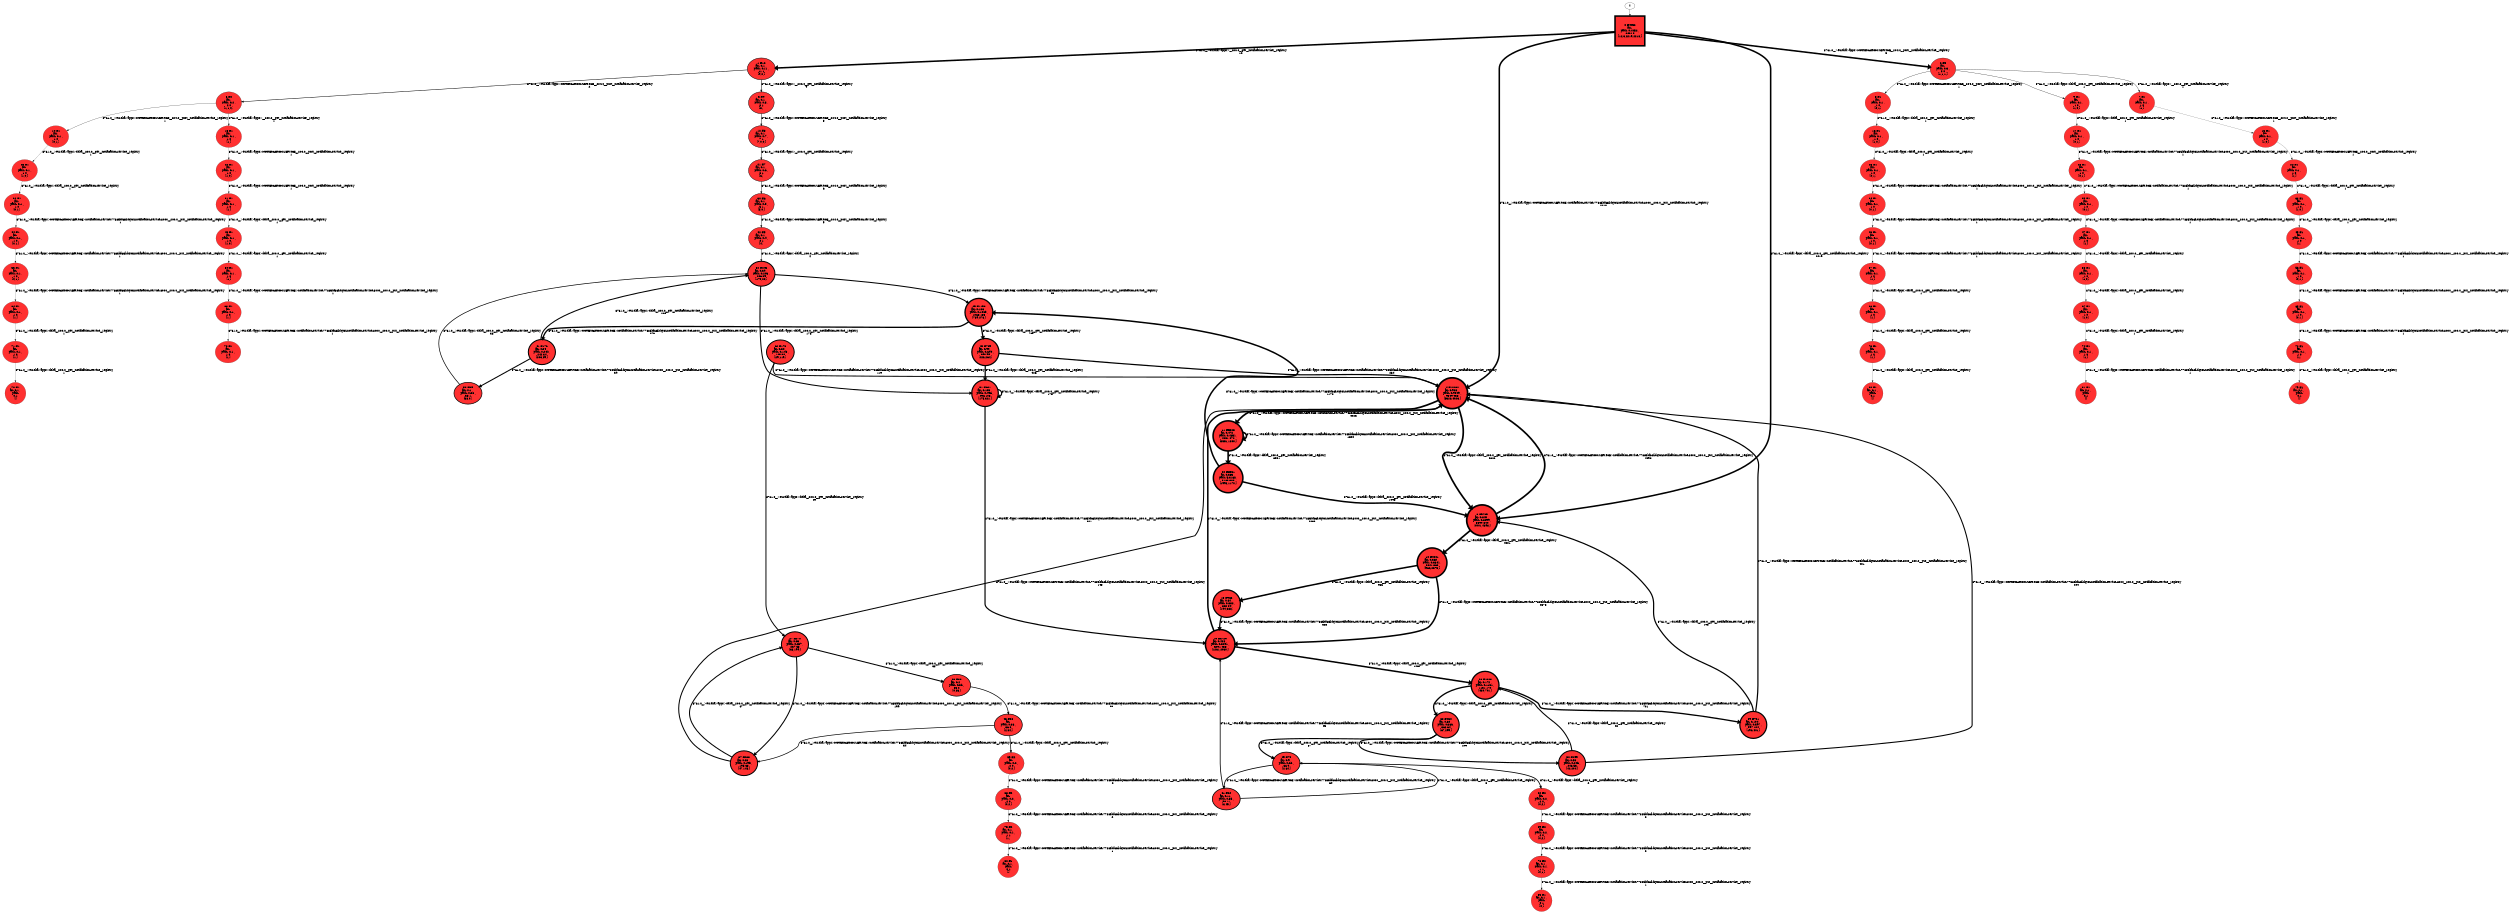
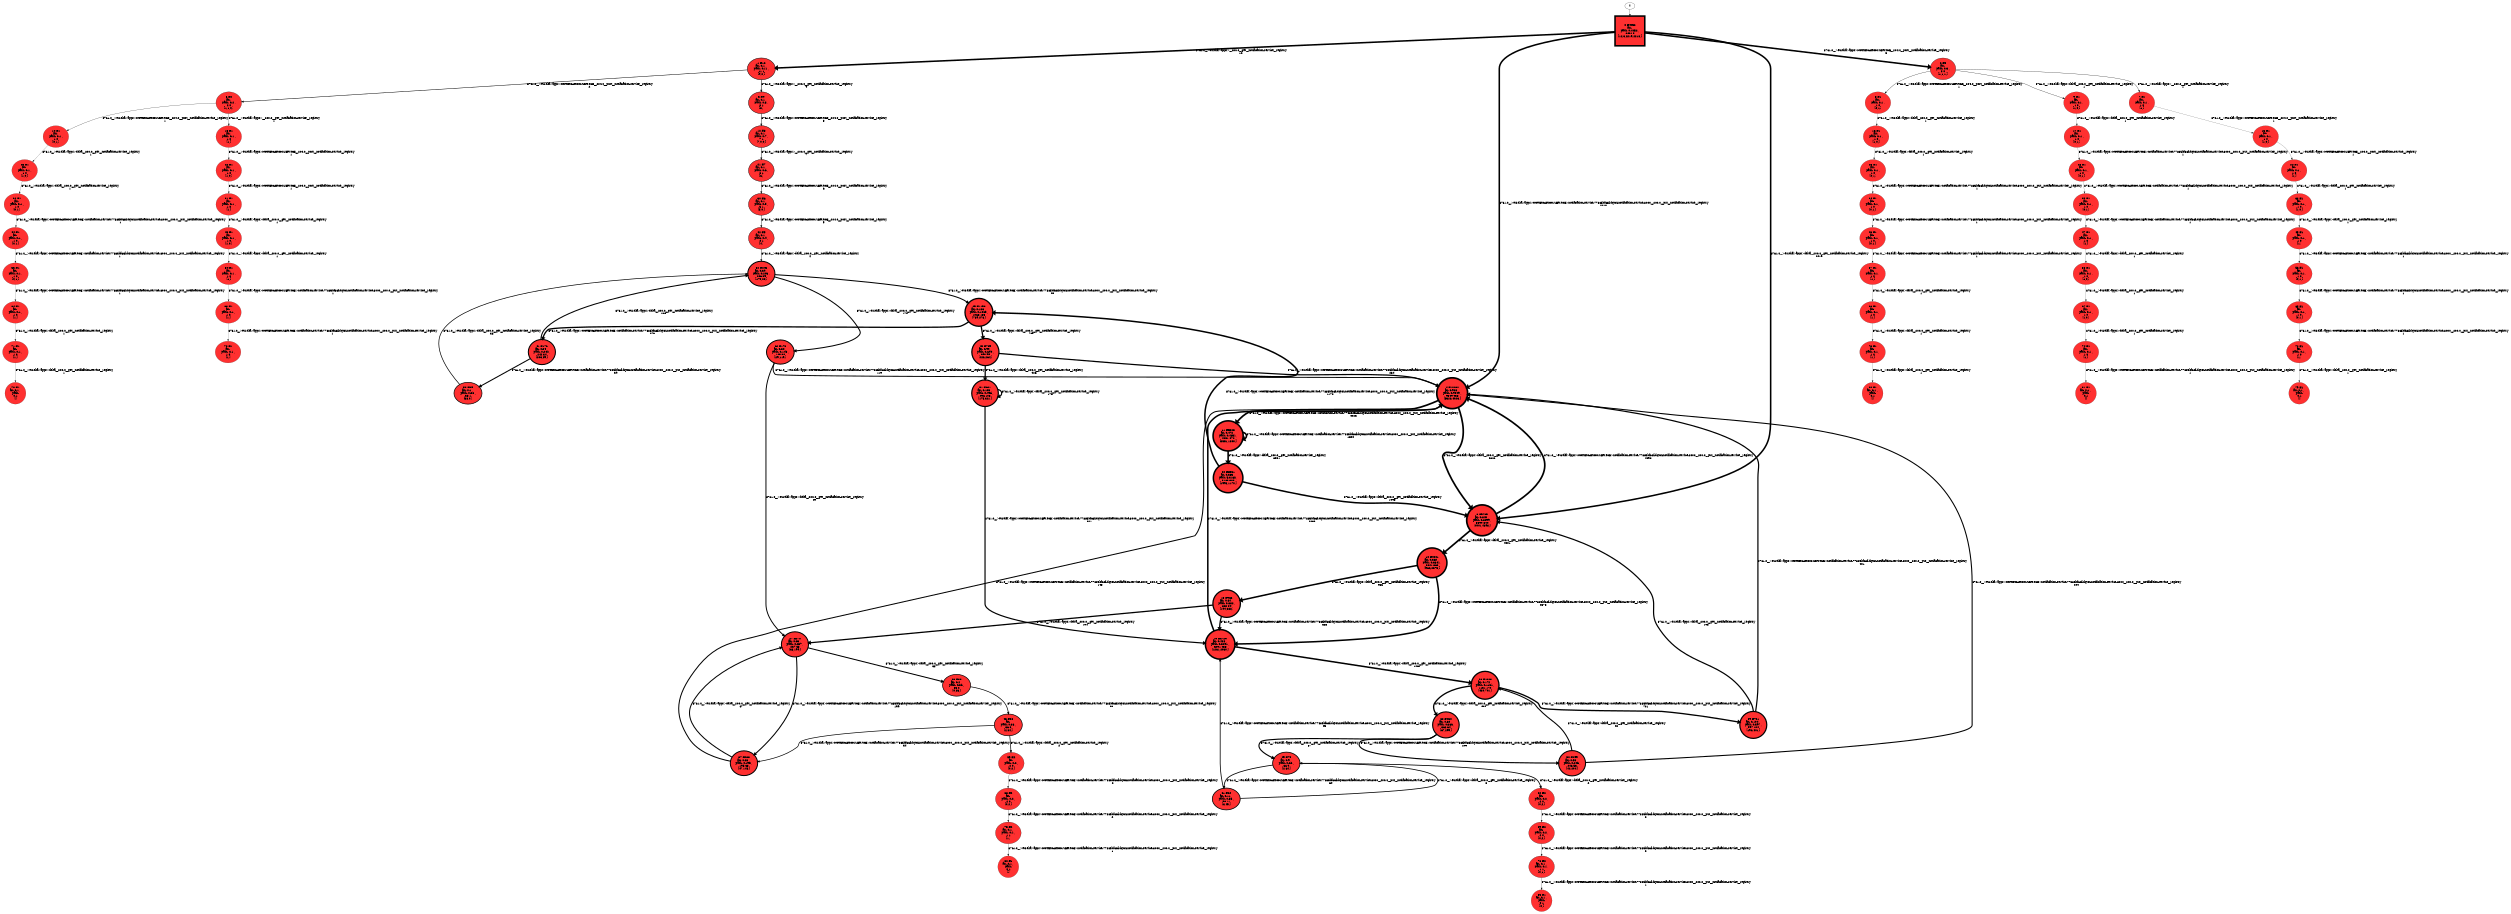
(825, 386) -> (850, 318)
none -> (1012, 624)
